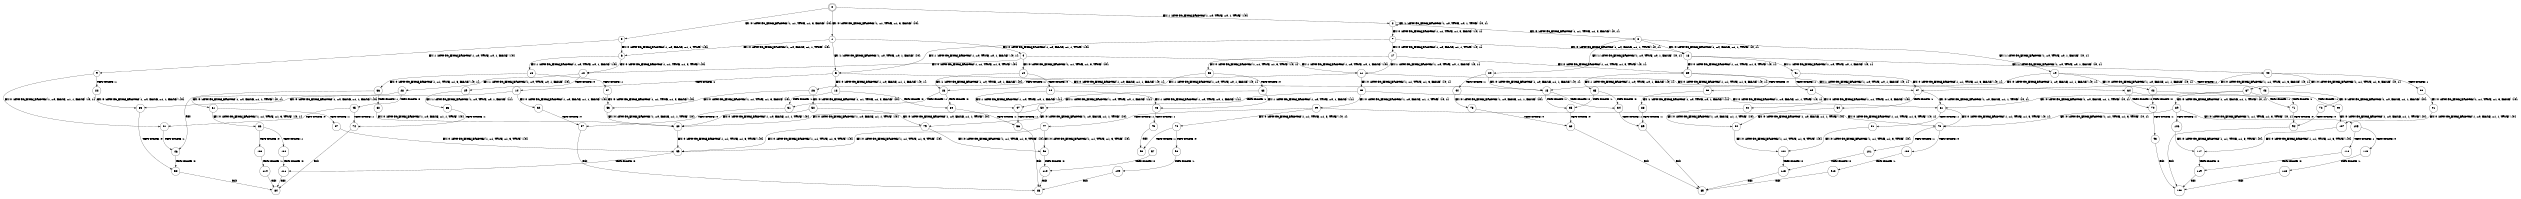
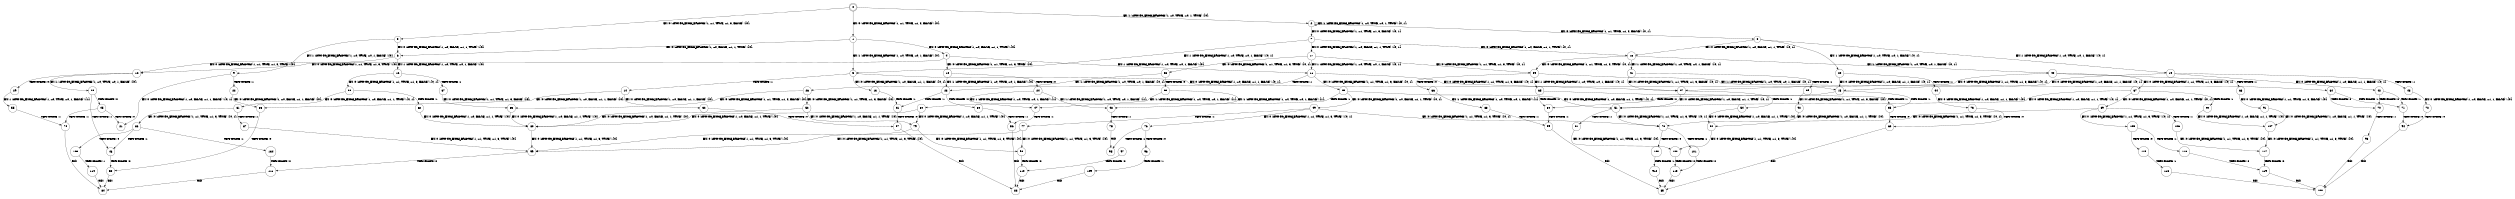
(894, 97) -> none
(188, 117) -> (102, 117)
(164, 141) -> (124, 139)
